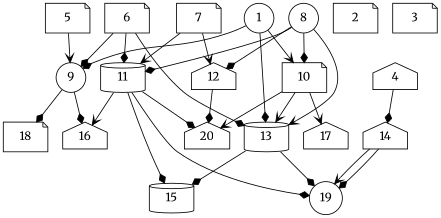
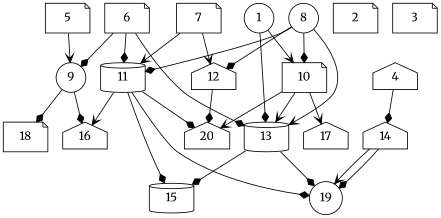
(173, 45) -> none
